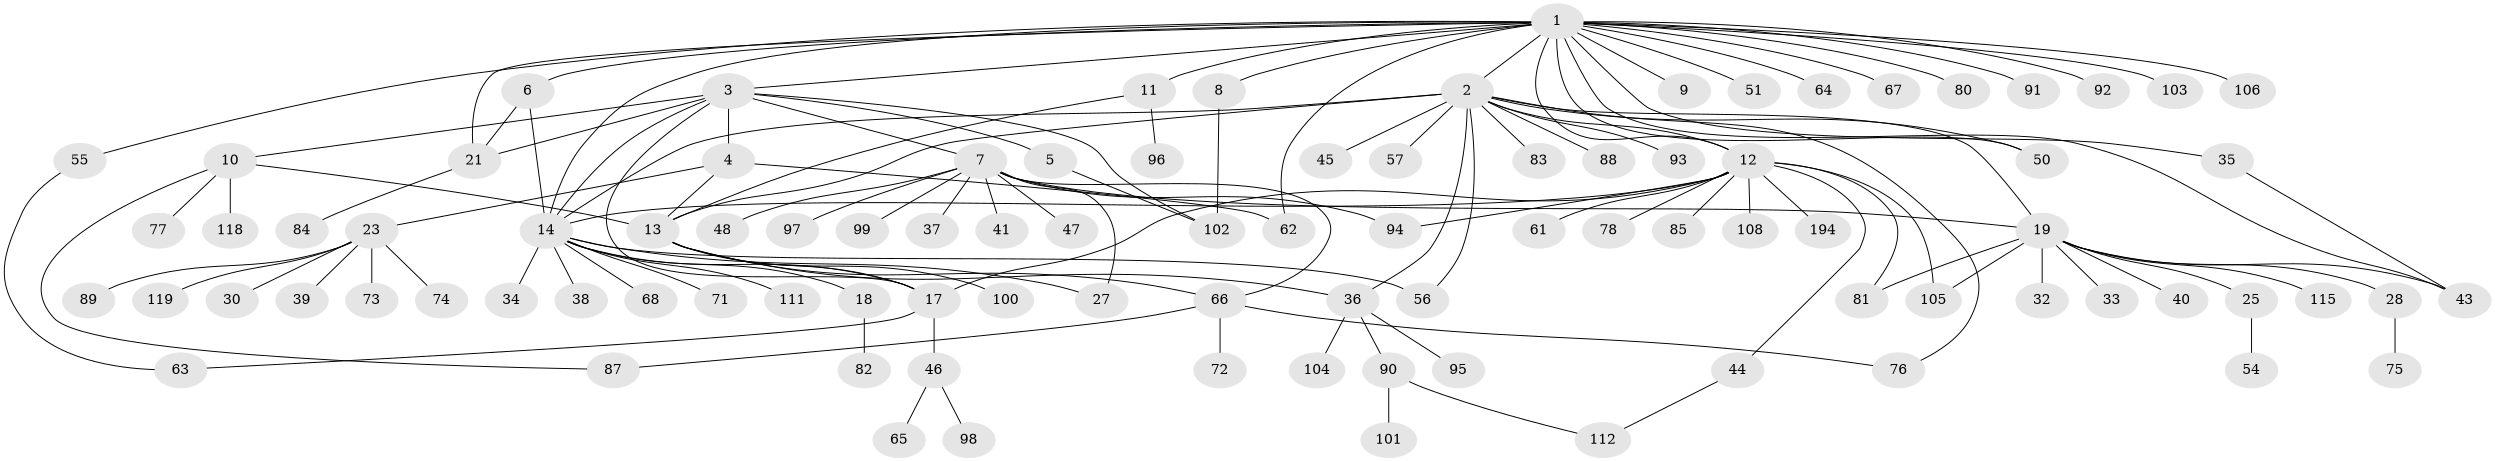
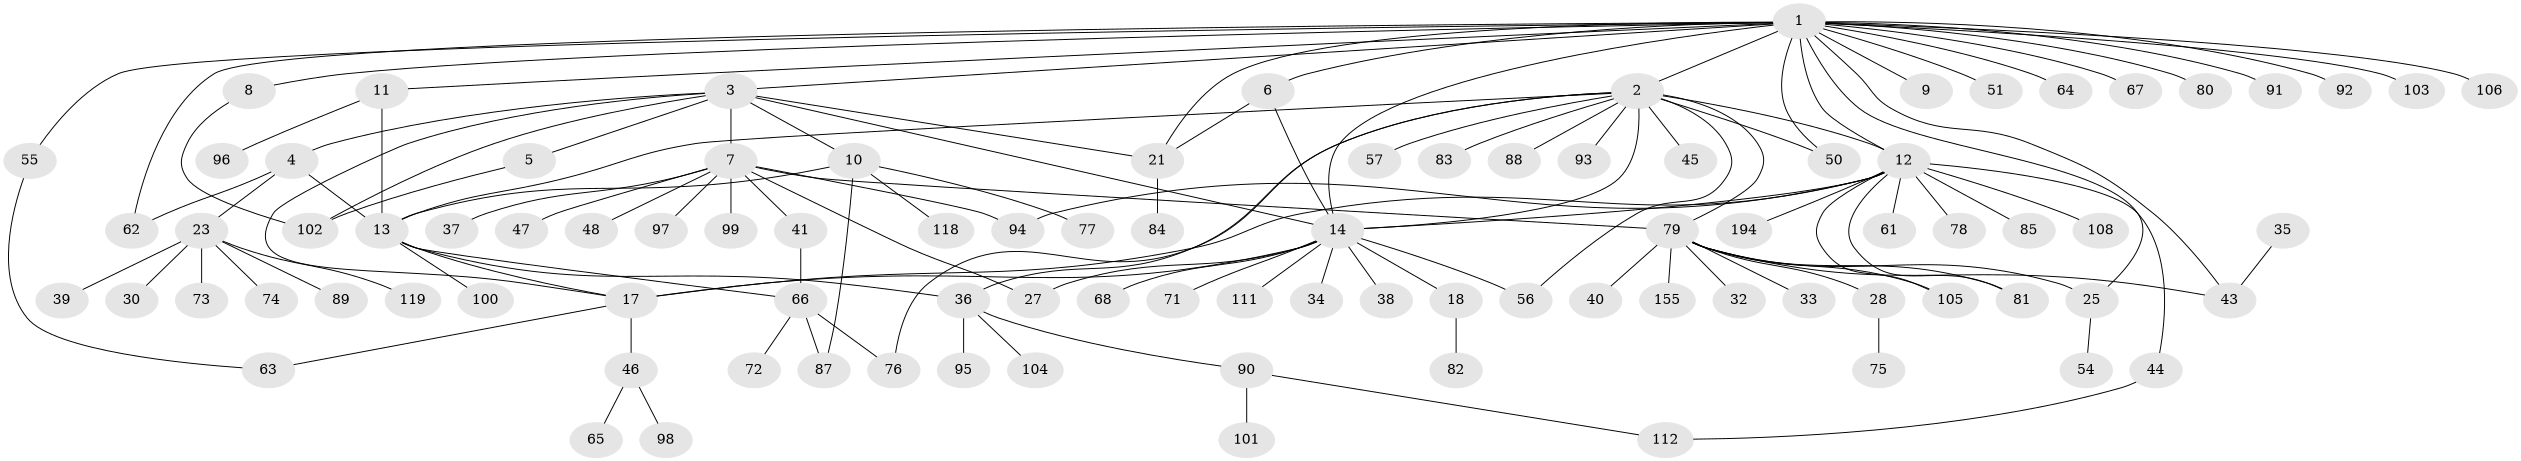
(1872, 137) -> (2000, 155)
(1230, 185) -> (801, 266)
(2042, 231) -> (1672, 231)
(2323, 301) -> (1667, 301)
